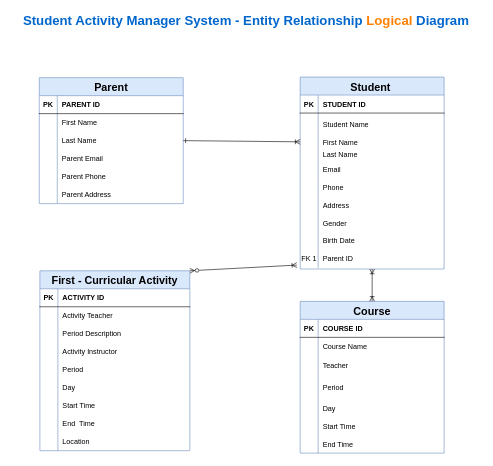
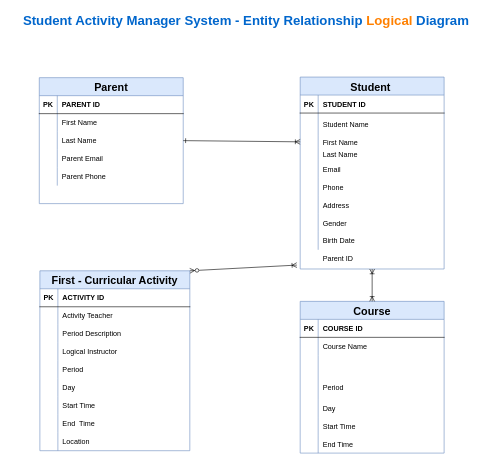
(120, 195) -> none
(309, 259) -> none
(98, 352) -> (96, 352)
(381, 365) -> none
